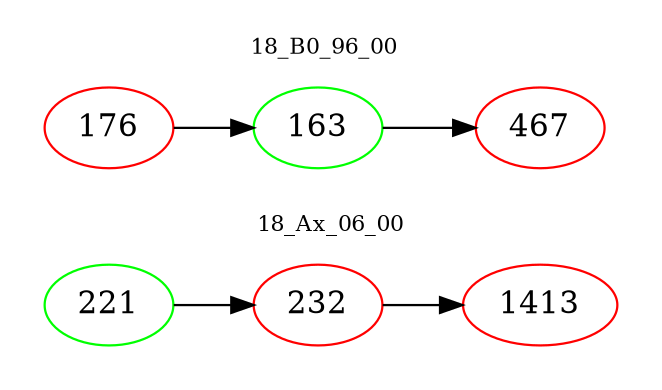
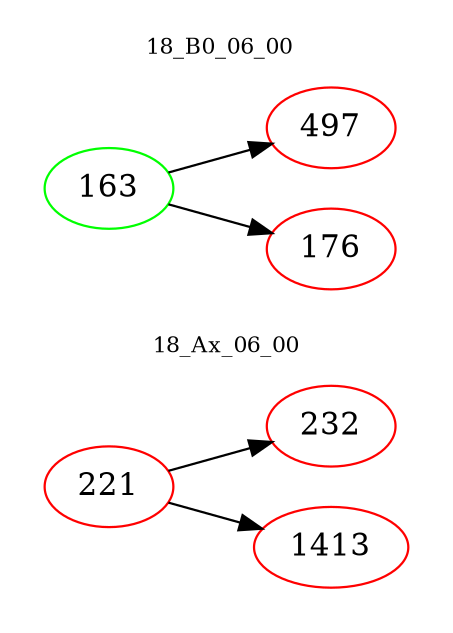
(325, 48) -> (220, 48)
(202, 128) -> (209, 216)
(540, 128) -> (331, 128)
(109, 305) -> (109, 487)
(411, 305) -> (204, 513)
